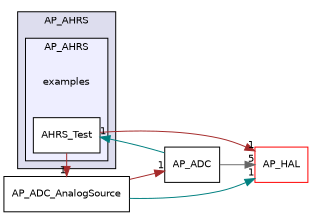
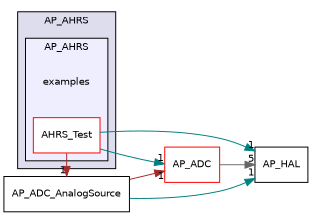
(174, 132) -> (174, 132)
(67, 135) -> (67, 135)
(137, 145) -> (127, 156)
(192, 165) -> (192, 165)
(281, 165) -> (281, 165)
